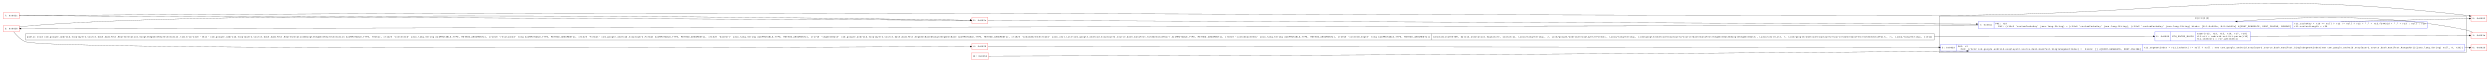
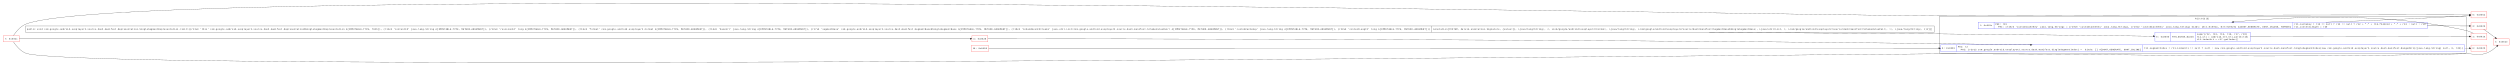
(1482, 22) -> none
(490, 48) -> (495, 39)
